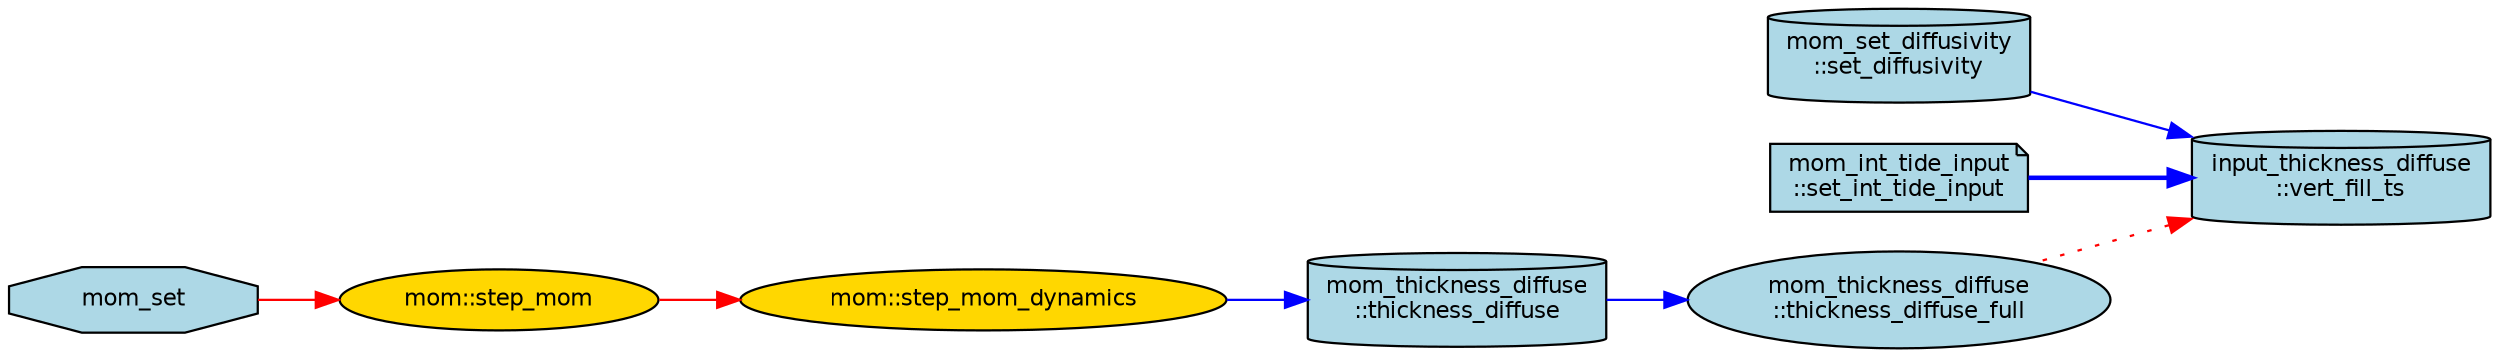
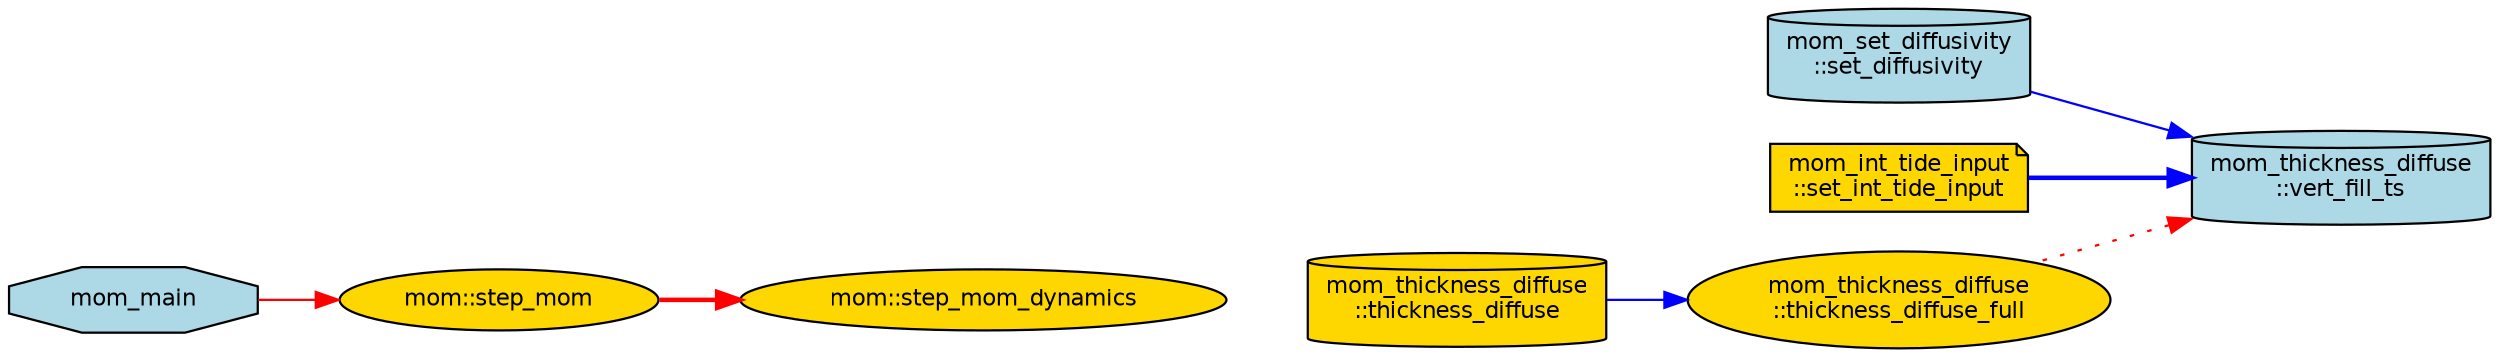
(1899, 178) -> (1899, 178)
(2341, 178) -> (2341, 178)
(133, 300) -> (133, 300)
(688, 300) -> (688, 300)
(1256, 300) -> none
(1457, 300) -> (1457, 300)
(1899, 300) -> (1899, 300)
